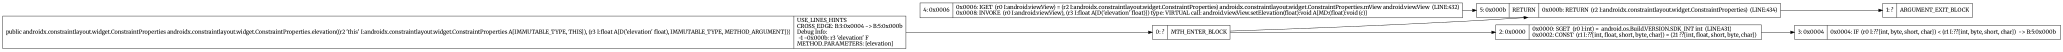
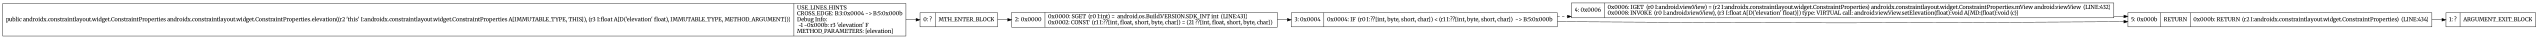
none -> (1562, 17)
(1377, 25) -> (1841, 23)
